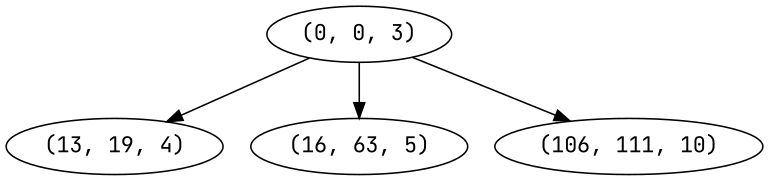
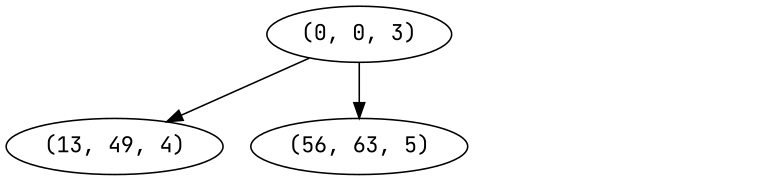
(115, 146) -> (115, 146)
(359, 146) -> (359, 146)
(629, 146) -> none
